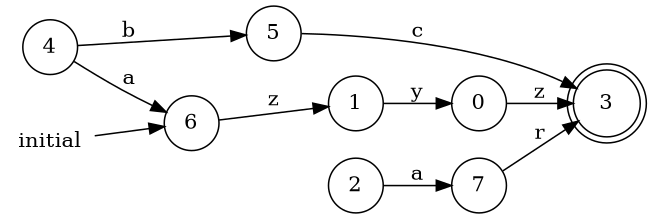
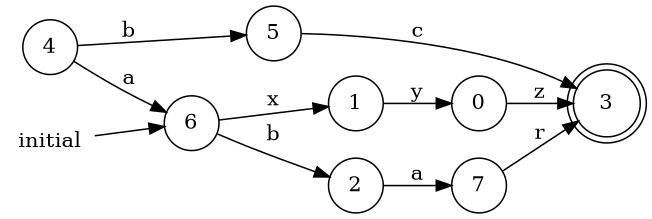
(274, 100) -> (274, 100)
none -> (266, 154)
